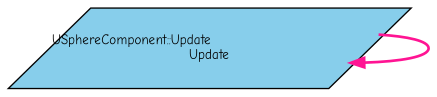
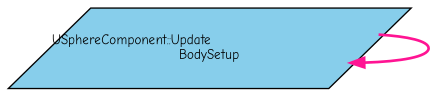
(210, 48) -> (210, 48)
